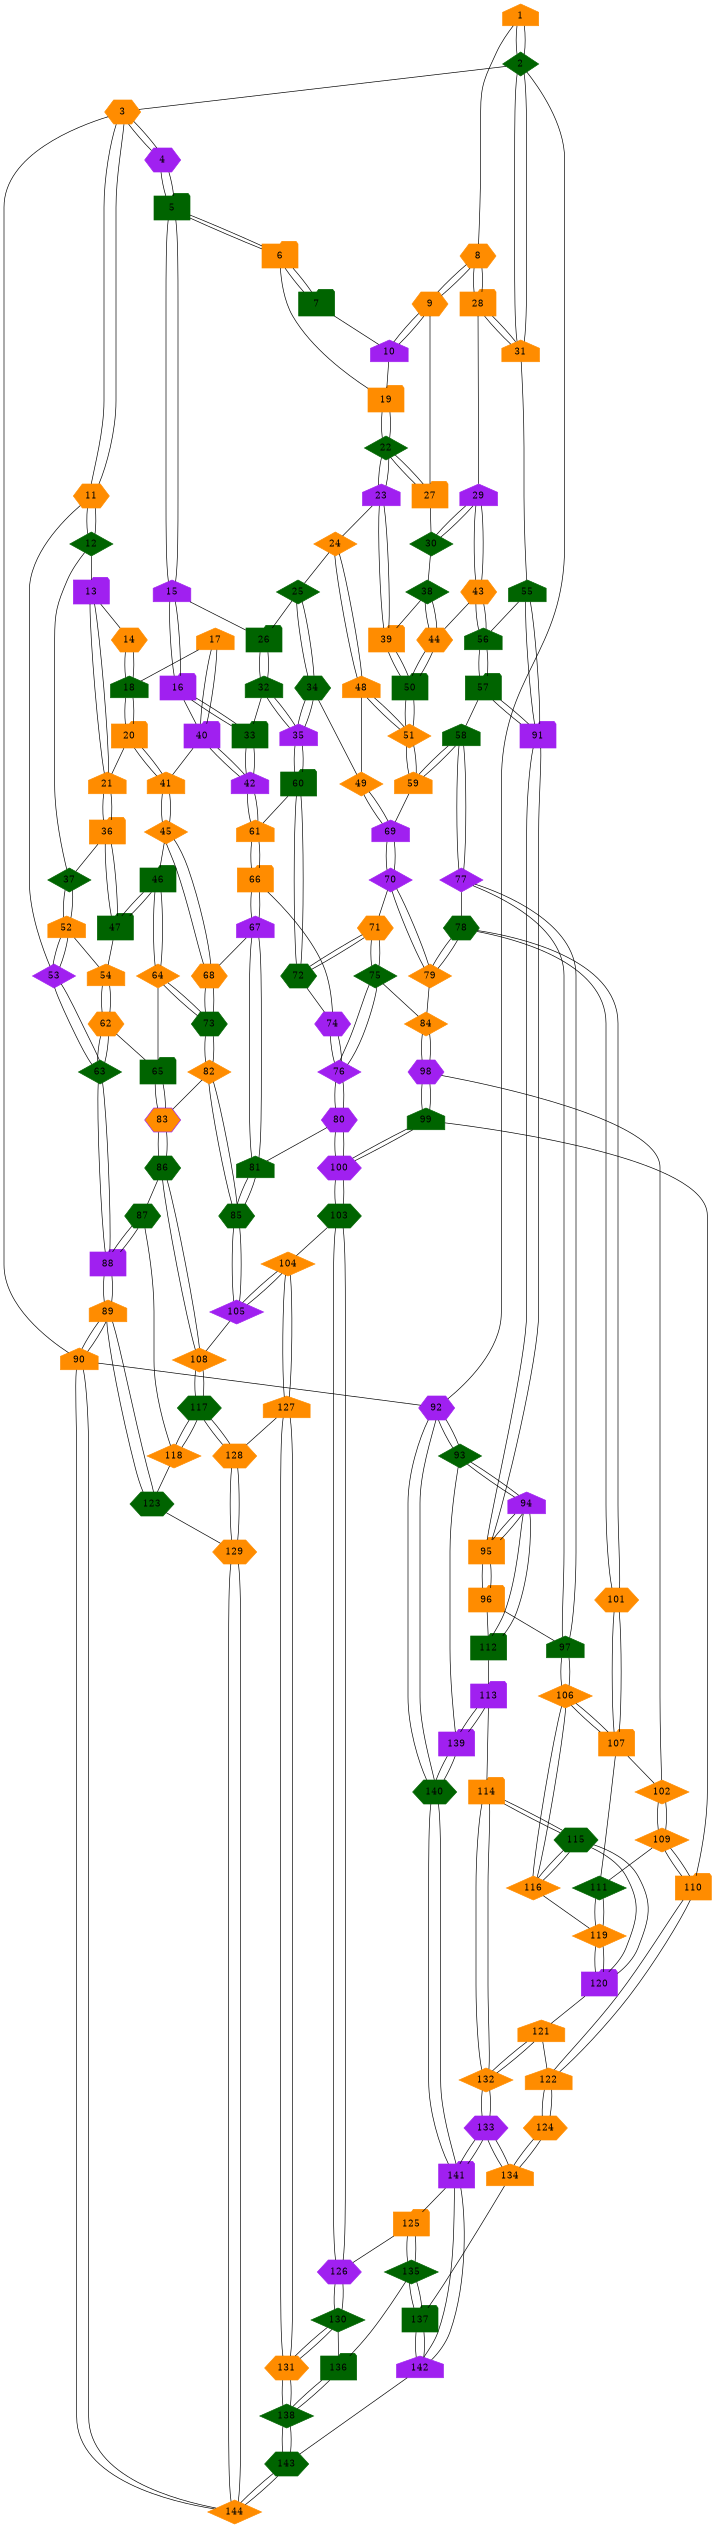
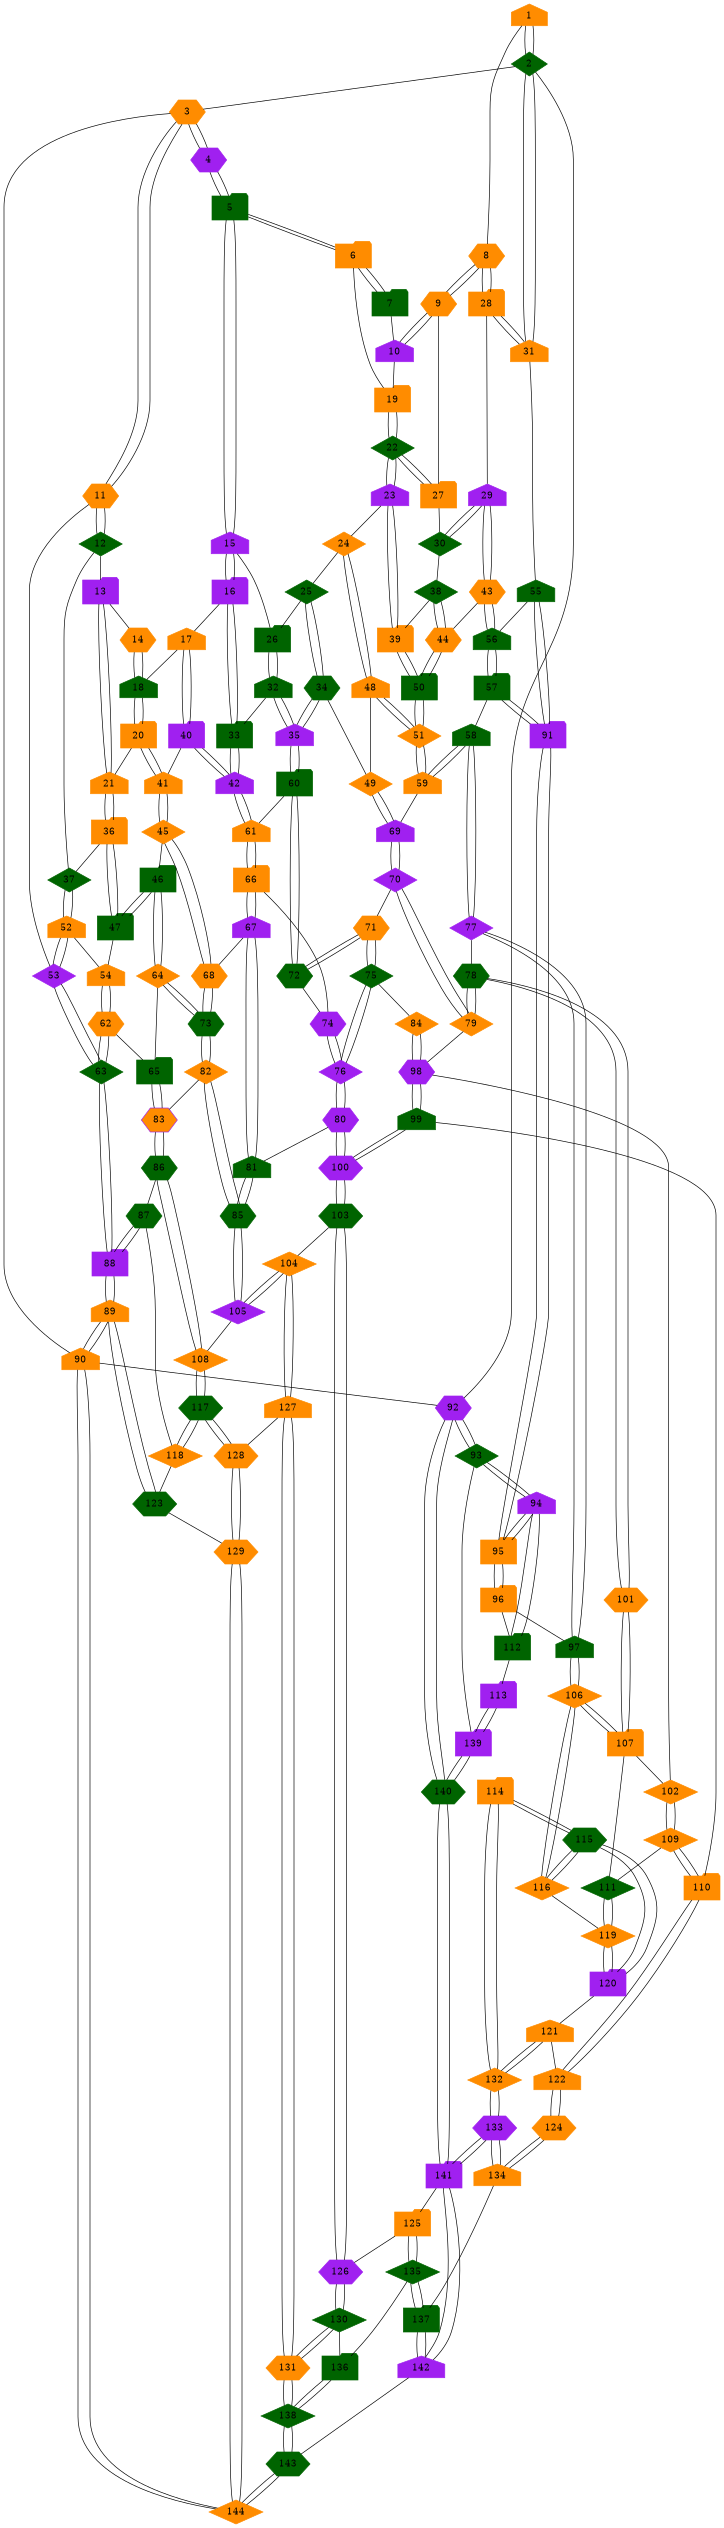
(190, 712) -> (207, 618)
(428, 1000) -> (445, 1047)
(488, 1744) -> none
